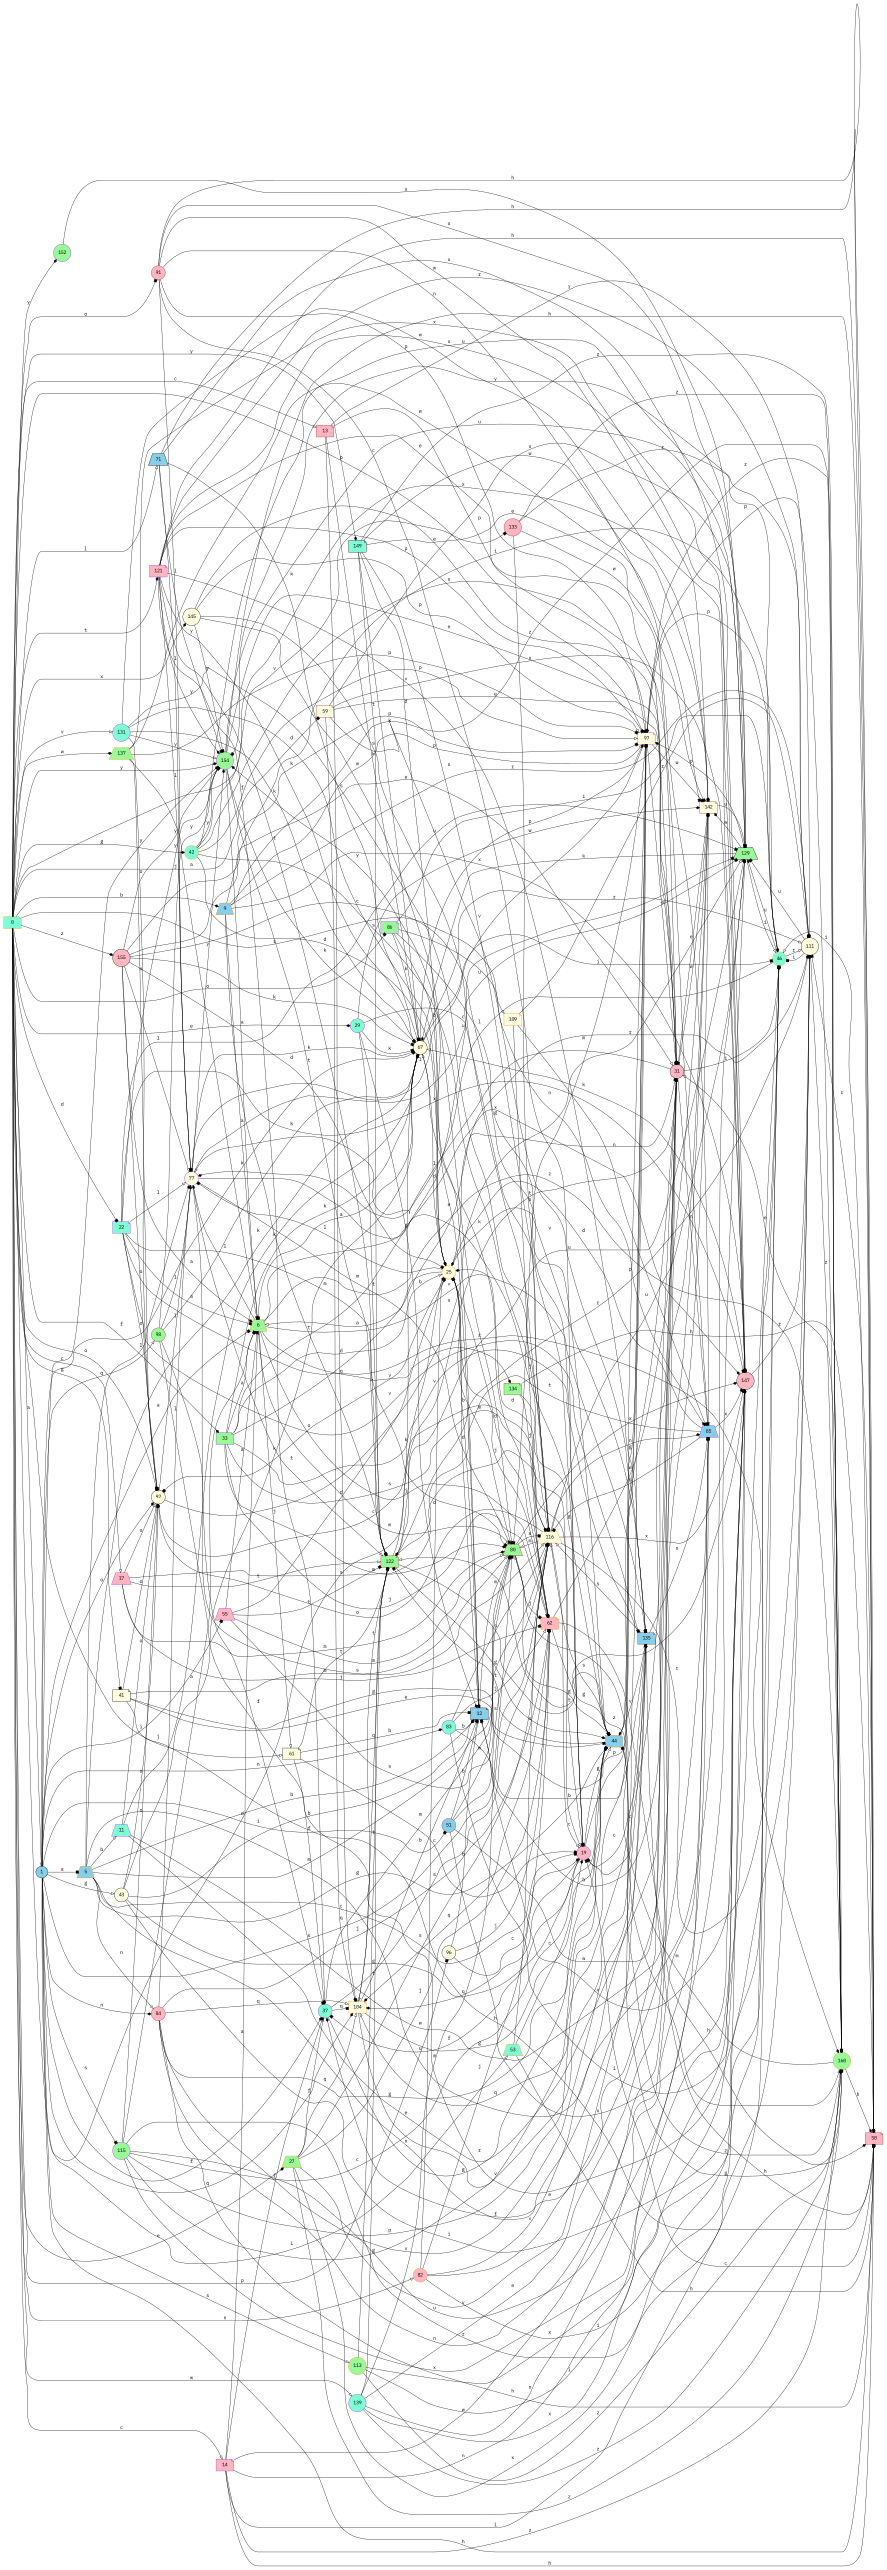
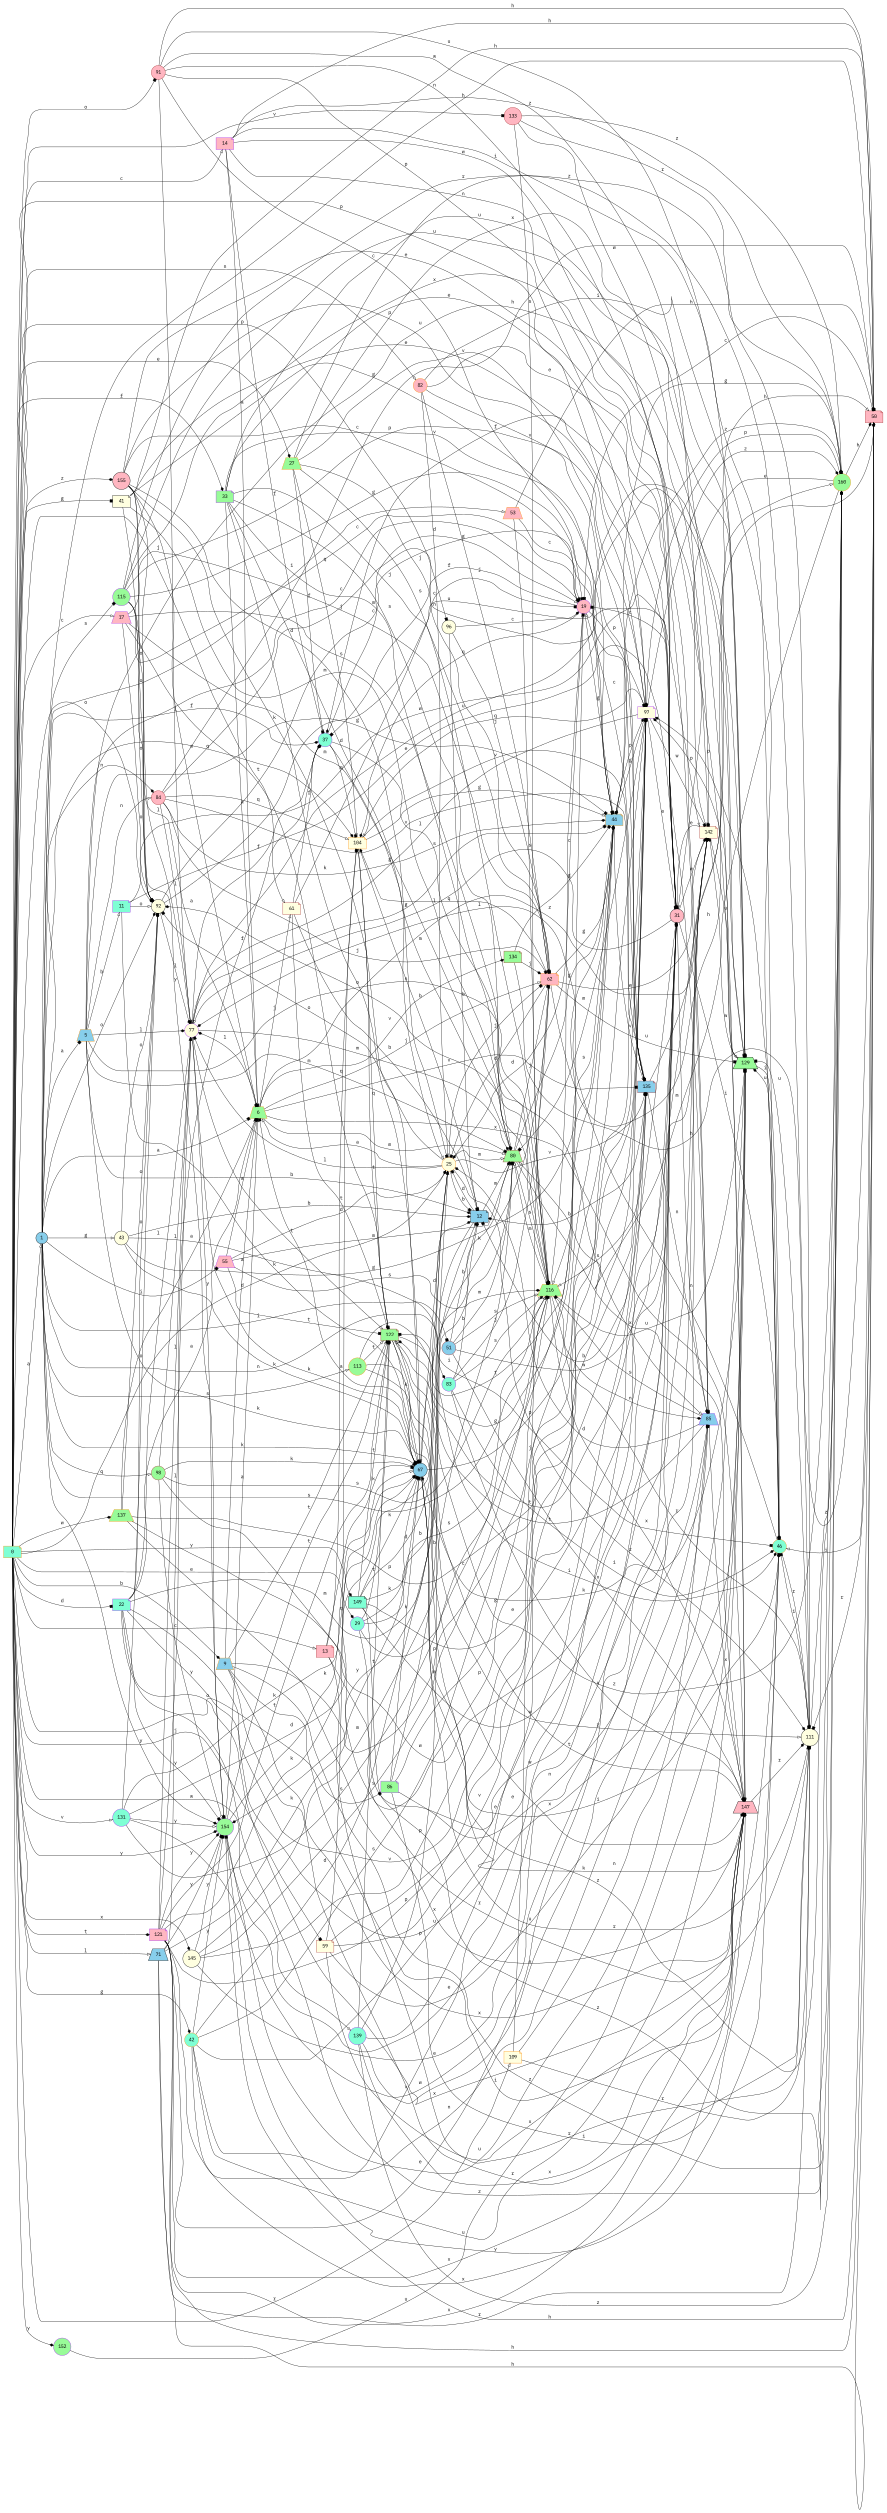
(420, 1048) -> (420, 1470)
(644, 1250) -> (642, 1041)
(745, 1381) -> (745, 1807)
(550, 1537) -> (550, 1290)
(292, 1754) -> (292, 909)
(121, 1830) -> (121, 906)
(513, 2050) -> (513, 513)
